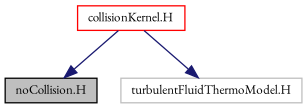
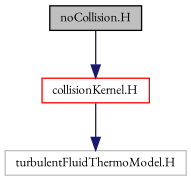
(96, 50) -> (96, 48)
